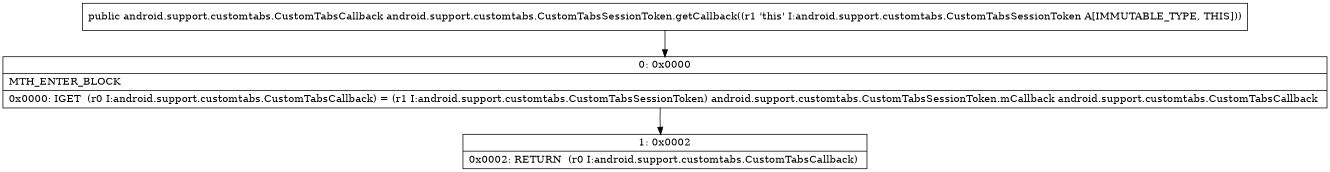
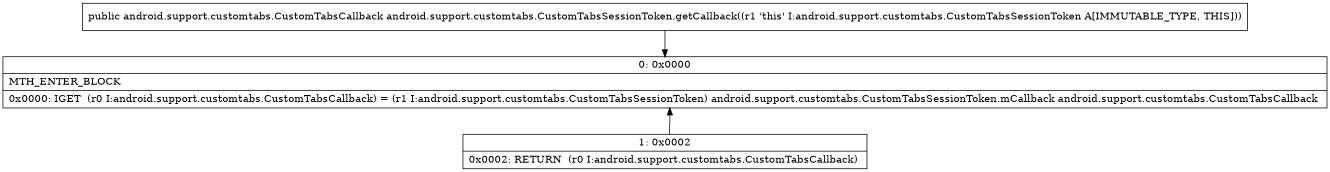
(660, 117) -> (670, 125)
